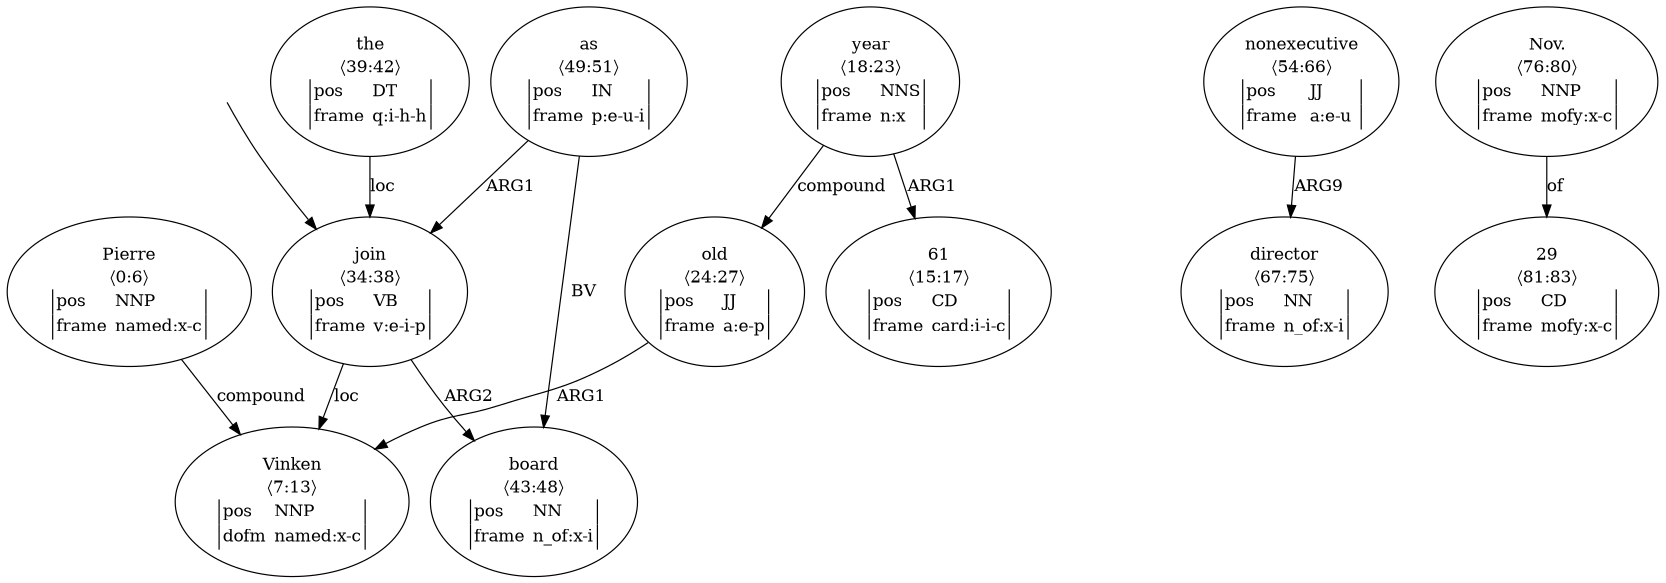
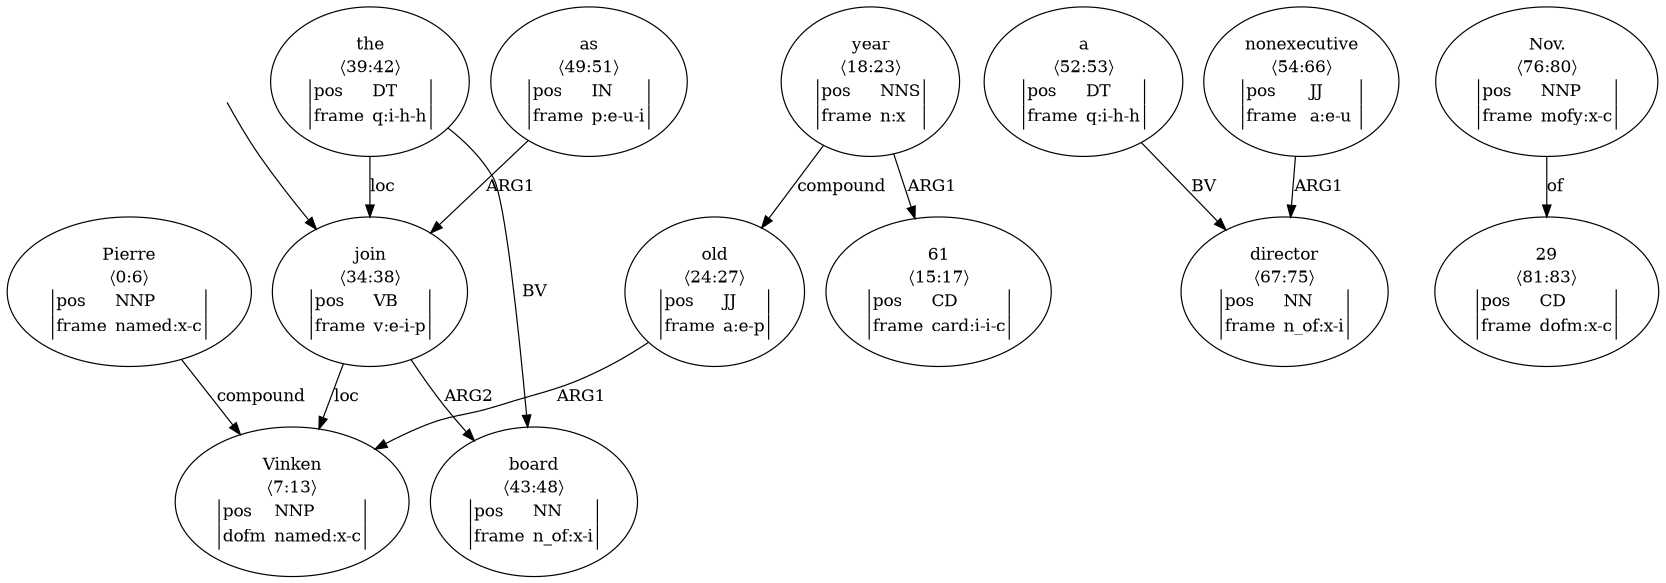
none -> (1083, 82)
(1319, 187) -> (1319, 187)
(562, 286) -> (510, 262)
(1577, 326) -> (1576, 326)
